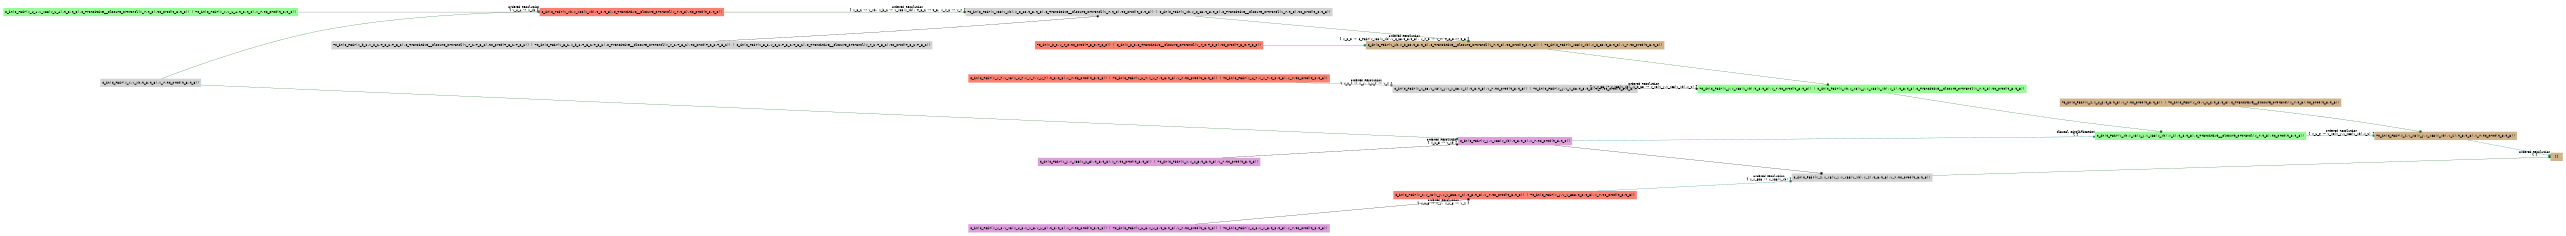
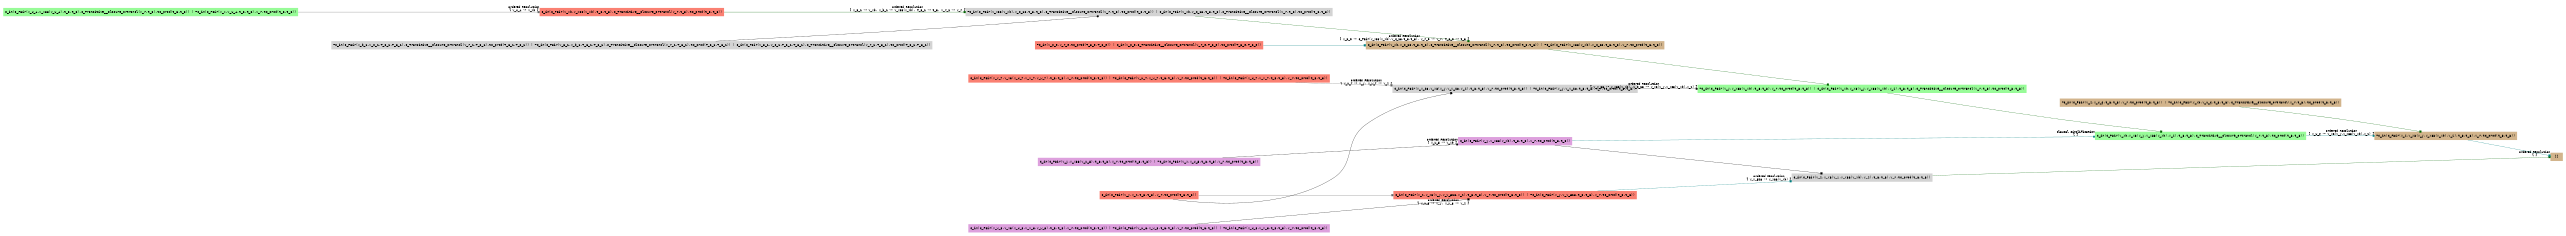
(151, 83) -> none
none -> (1149, 195)
